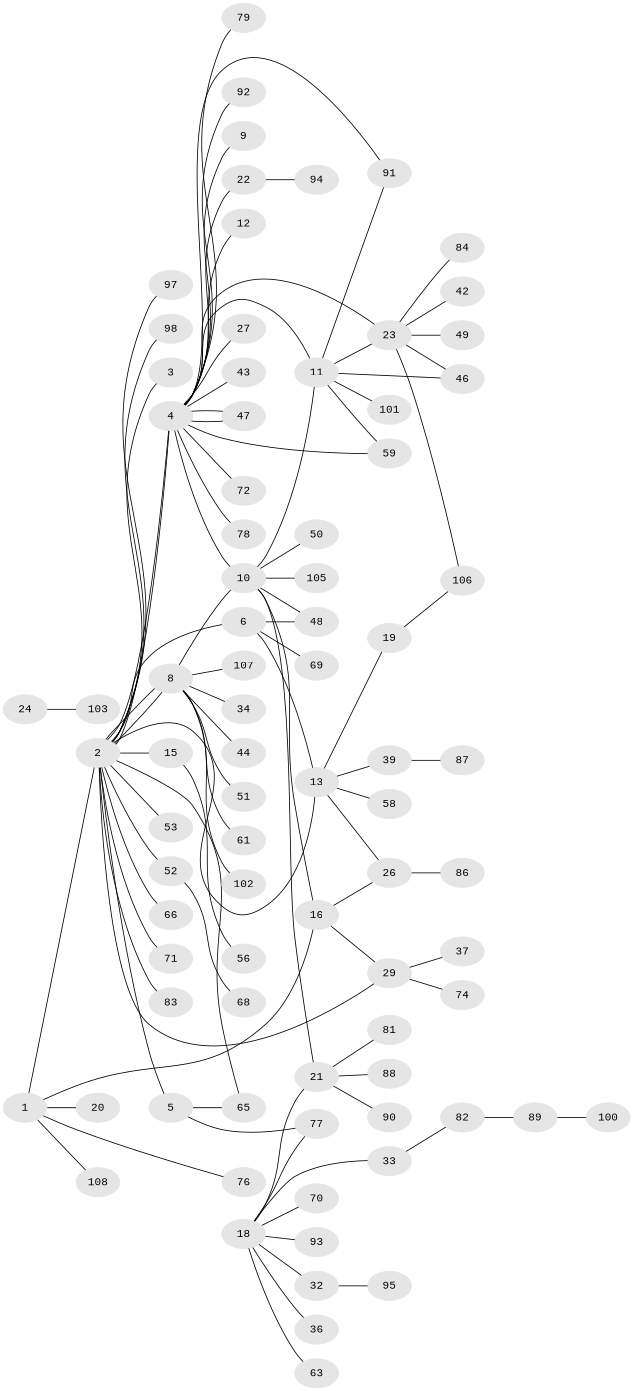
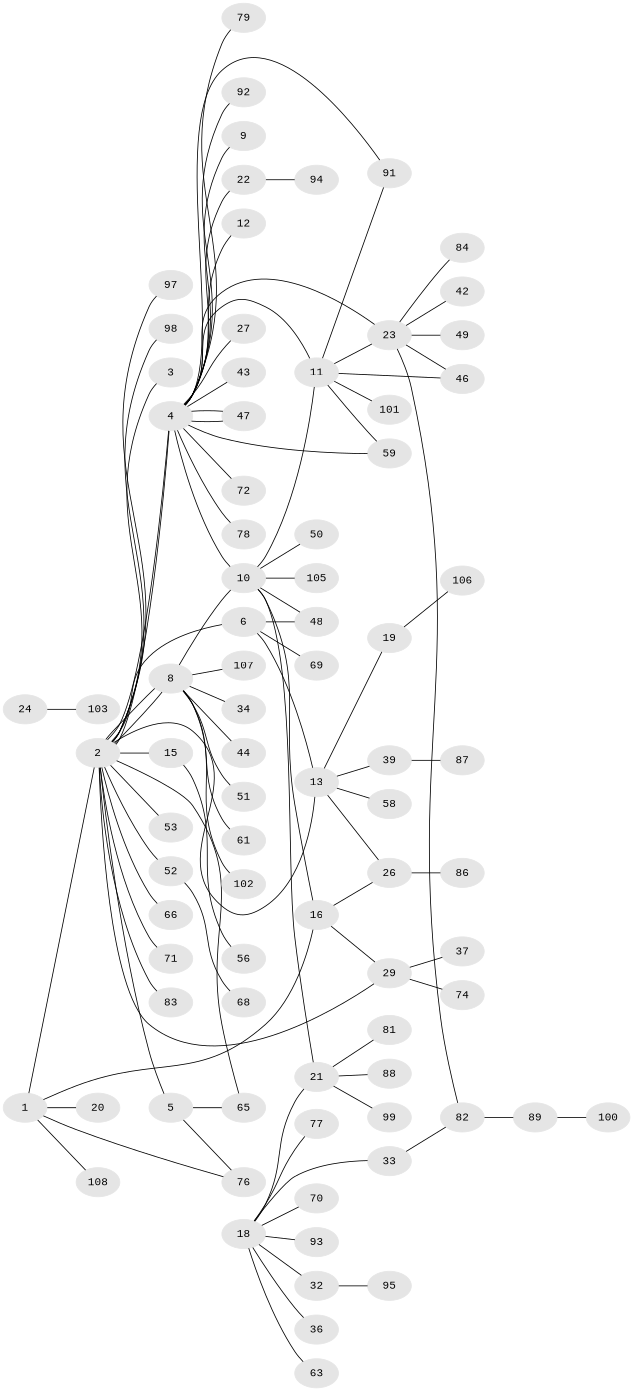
(432, 456) -> (434, 725)
(389, 1117) -> (389, 1117)
(241, 1132) -> (207, 1145)
